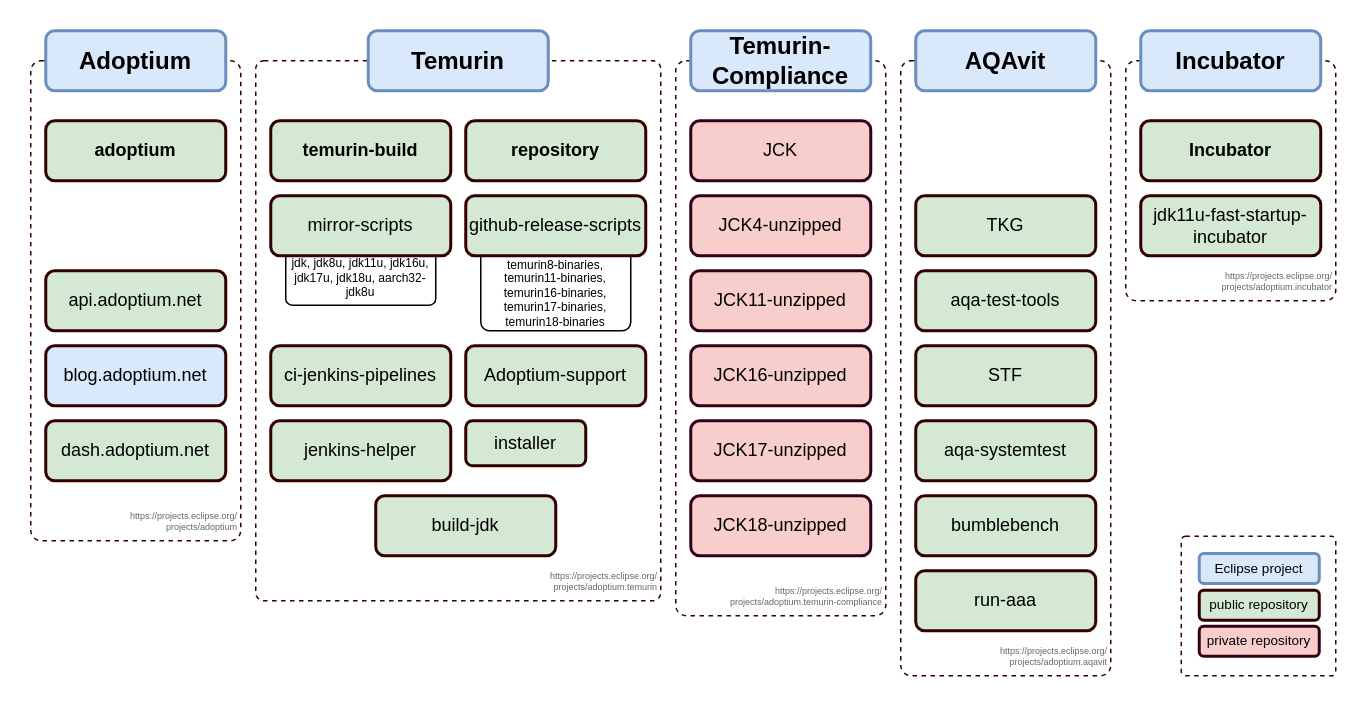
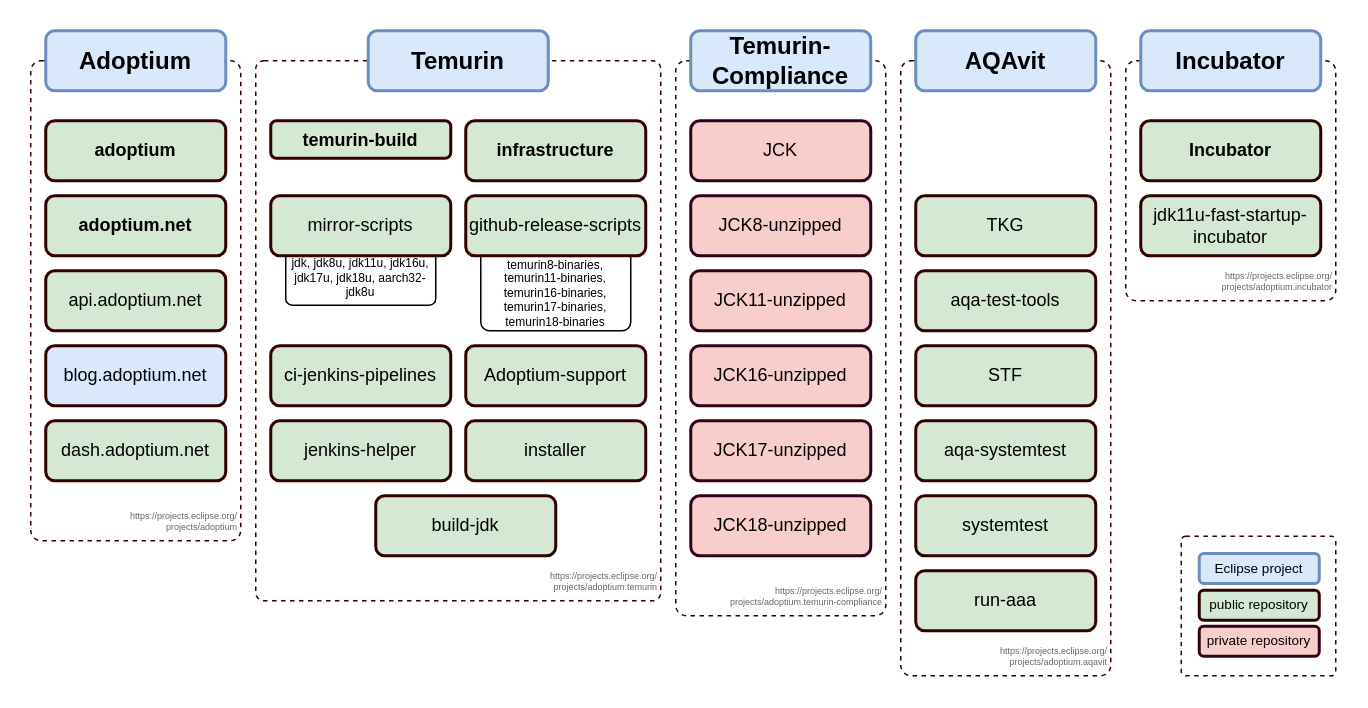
(361, 151) -> (361, 140)
(556, 151) -> (556, 151)
none -> (136, 226)
(781, 226) -> (781, 226)
(526, 443) -> (556, 451)
(1006, 526) -> (1006, 526)
